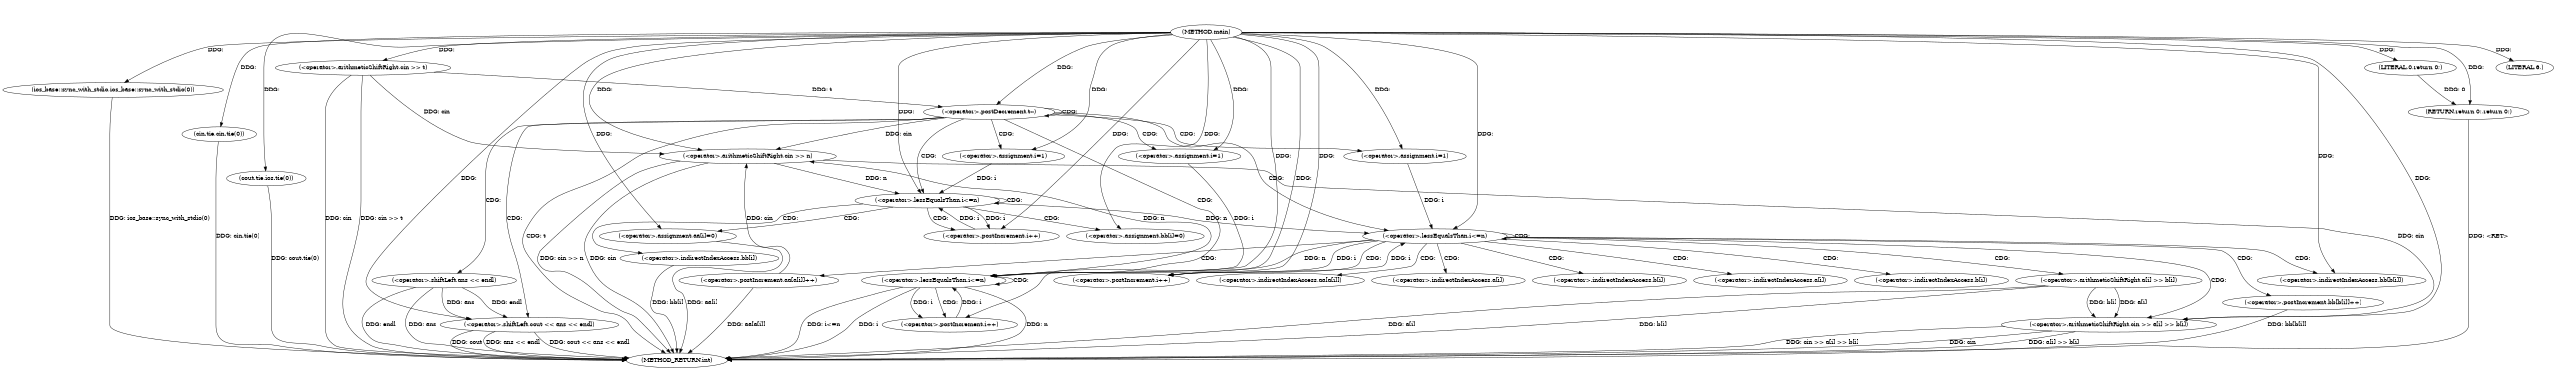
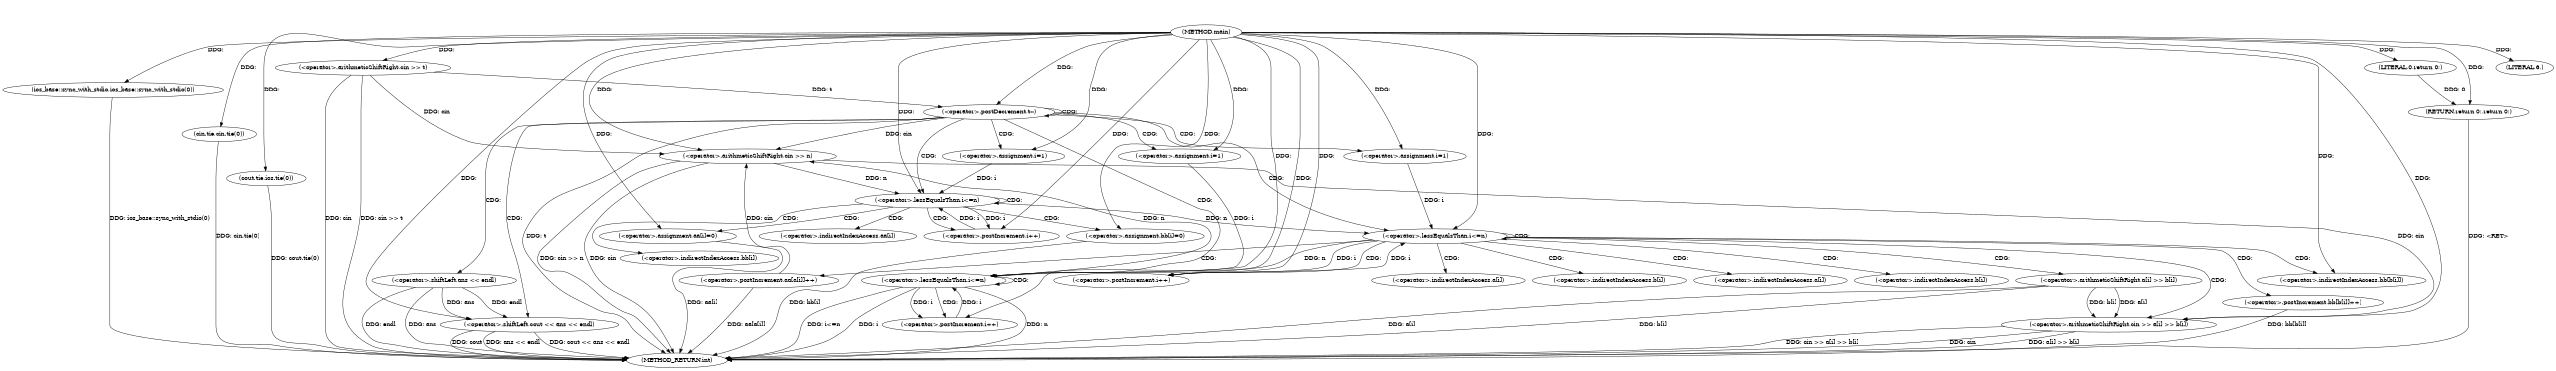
(536, 236) -> (536, 236)
none -> (838, 236)
(1280, 280) -> none
(651, 308) -> (884, 267)
